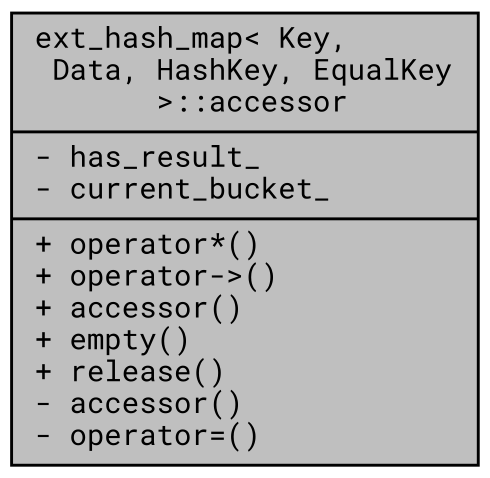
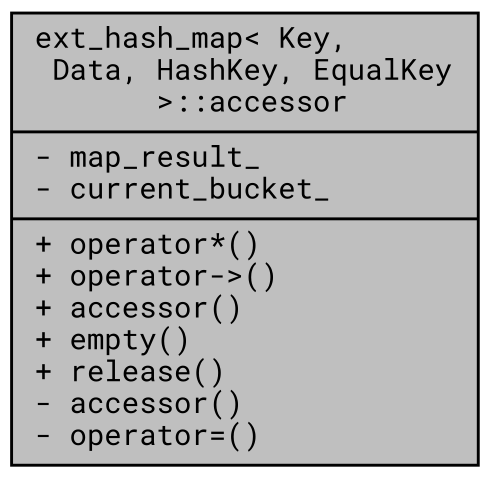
(149, 158) -> (149, 158)
